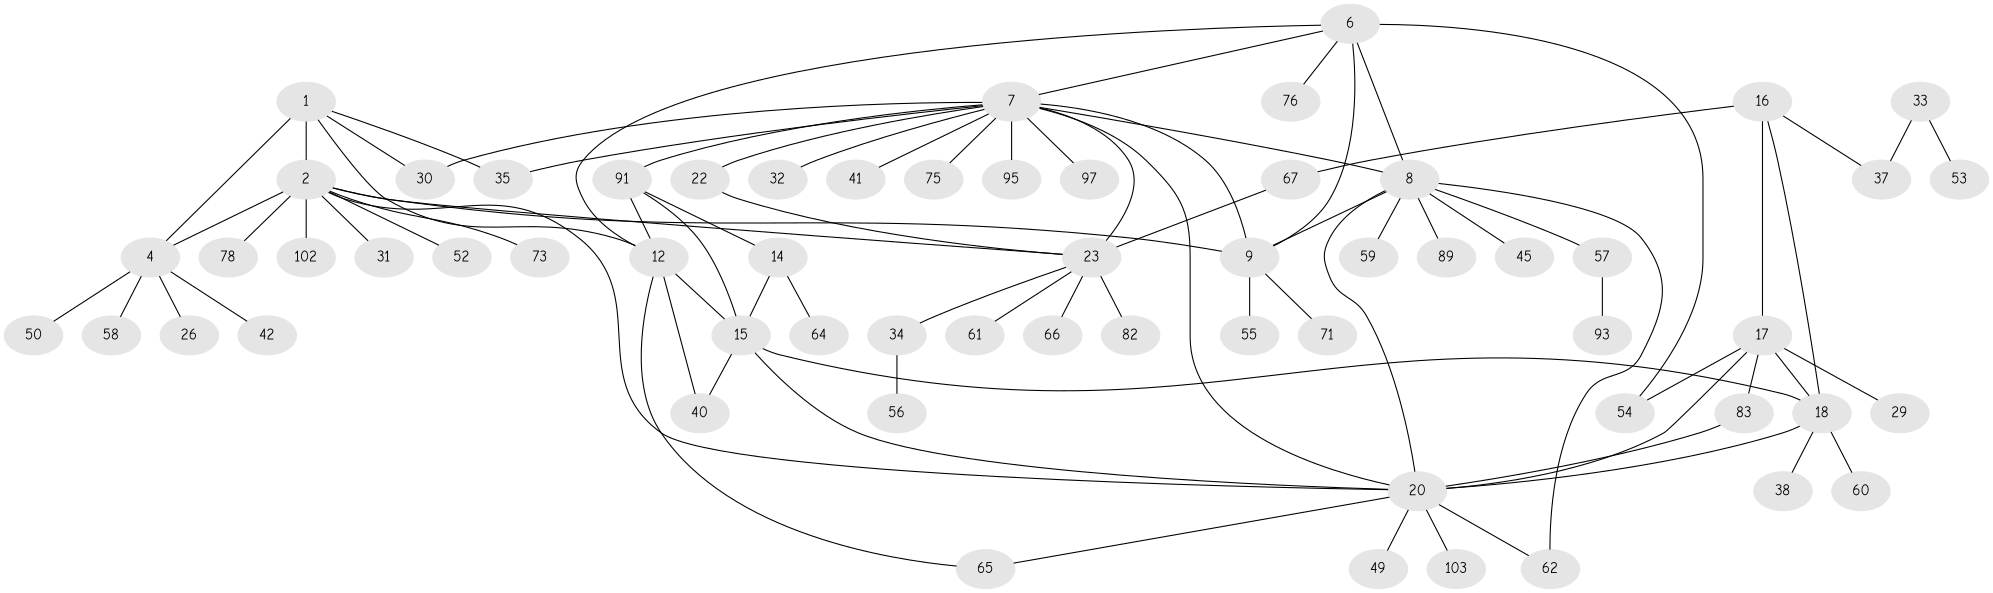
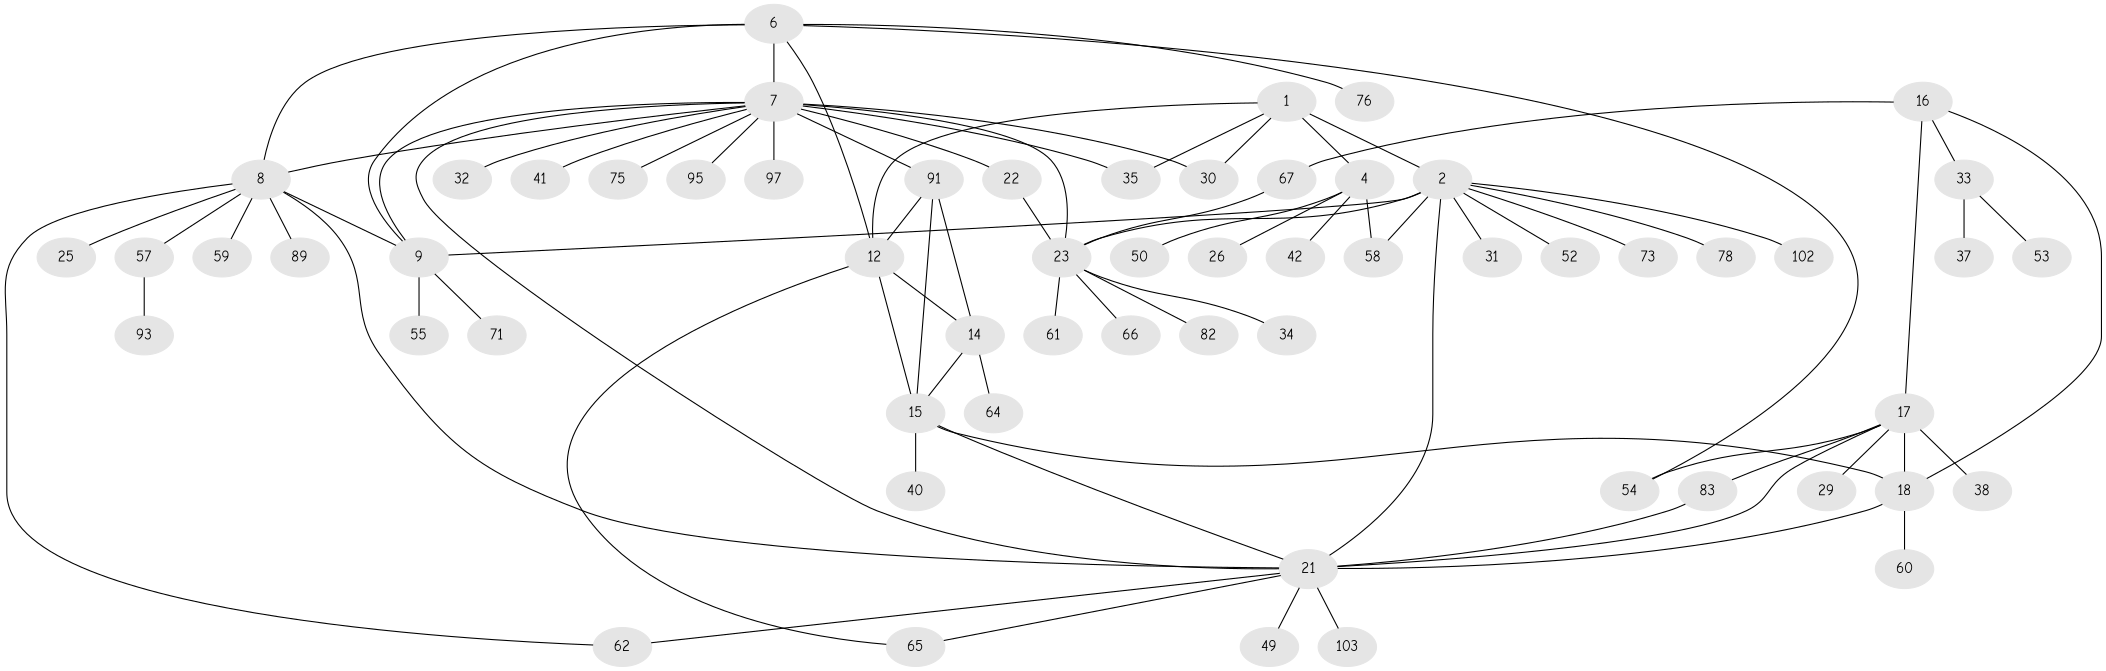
(1822, 141) -> (1943, 141)
(228, 219) -> (1408, 219)
(1524, 258) -> (66, 258)
(679, 335) -> (919, 292)
(897, 413) -> none
(1802, 452) -> (1943, 452)
(1417, 491) -> (1308, 569)
